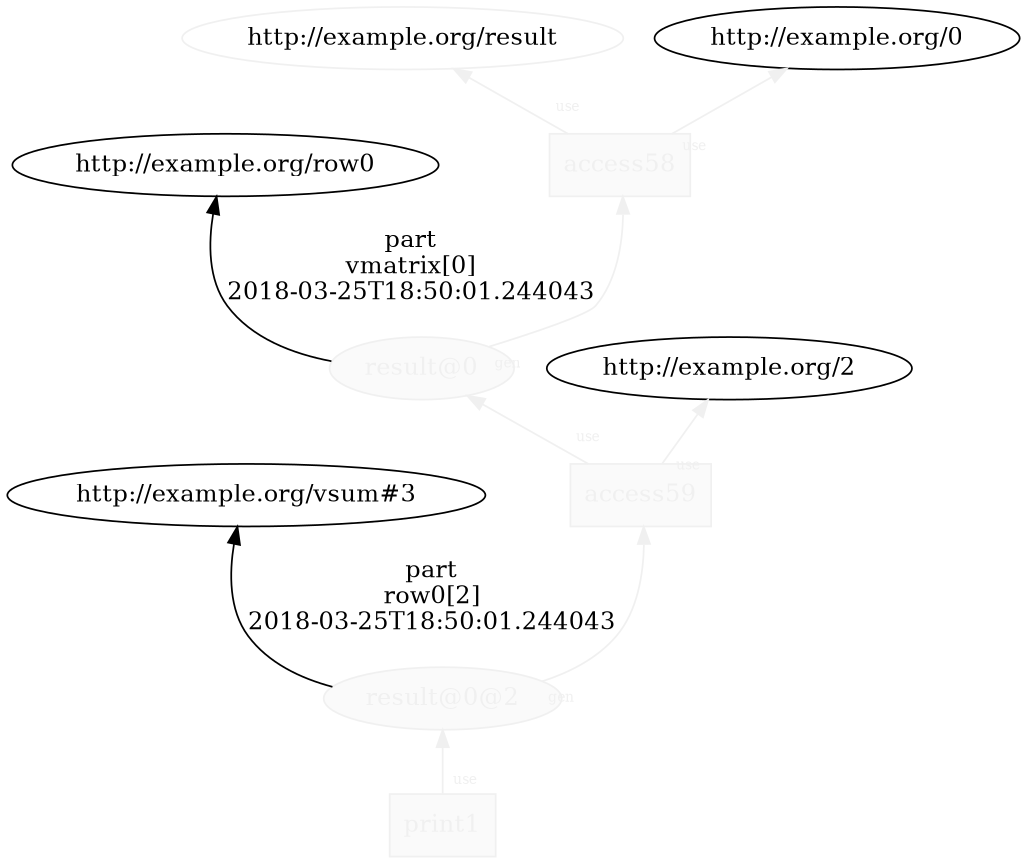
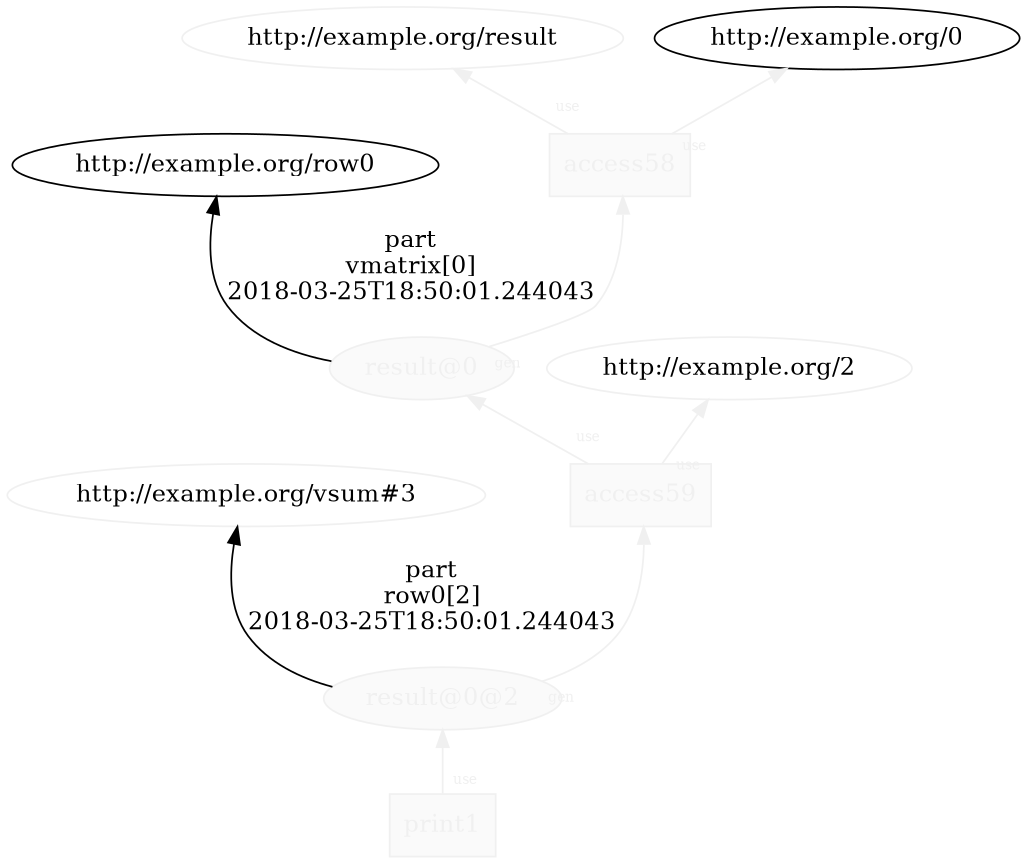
(729, 368) -> (729, 368)
(246, 495) -> (246, 495)
